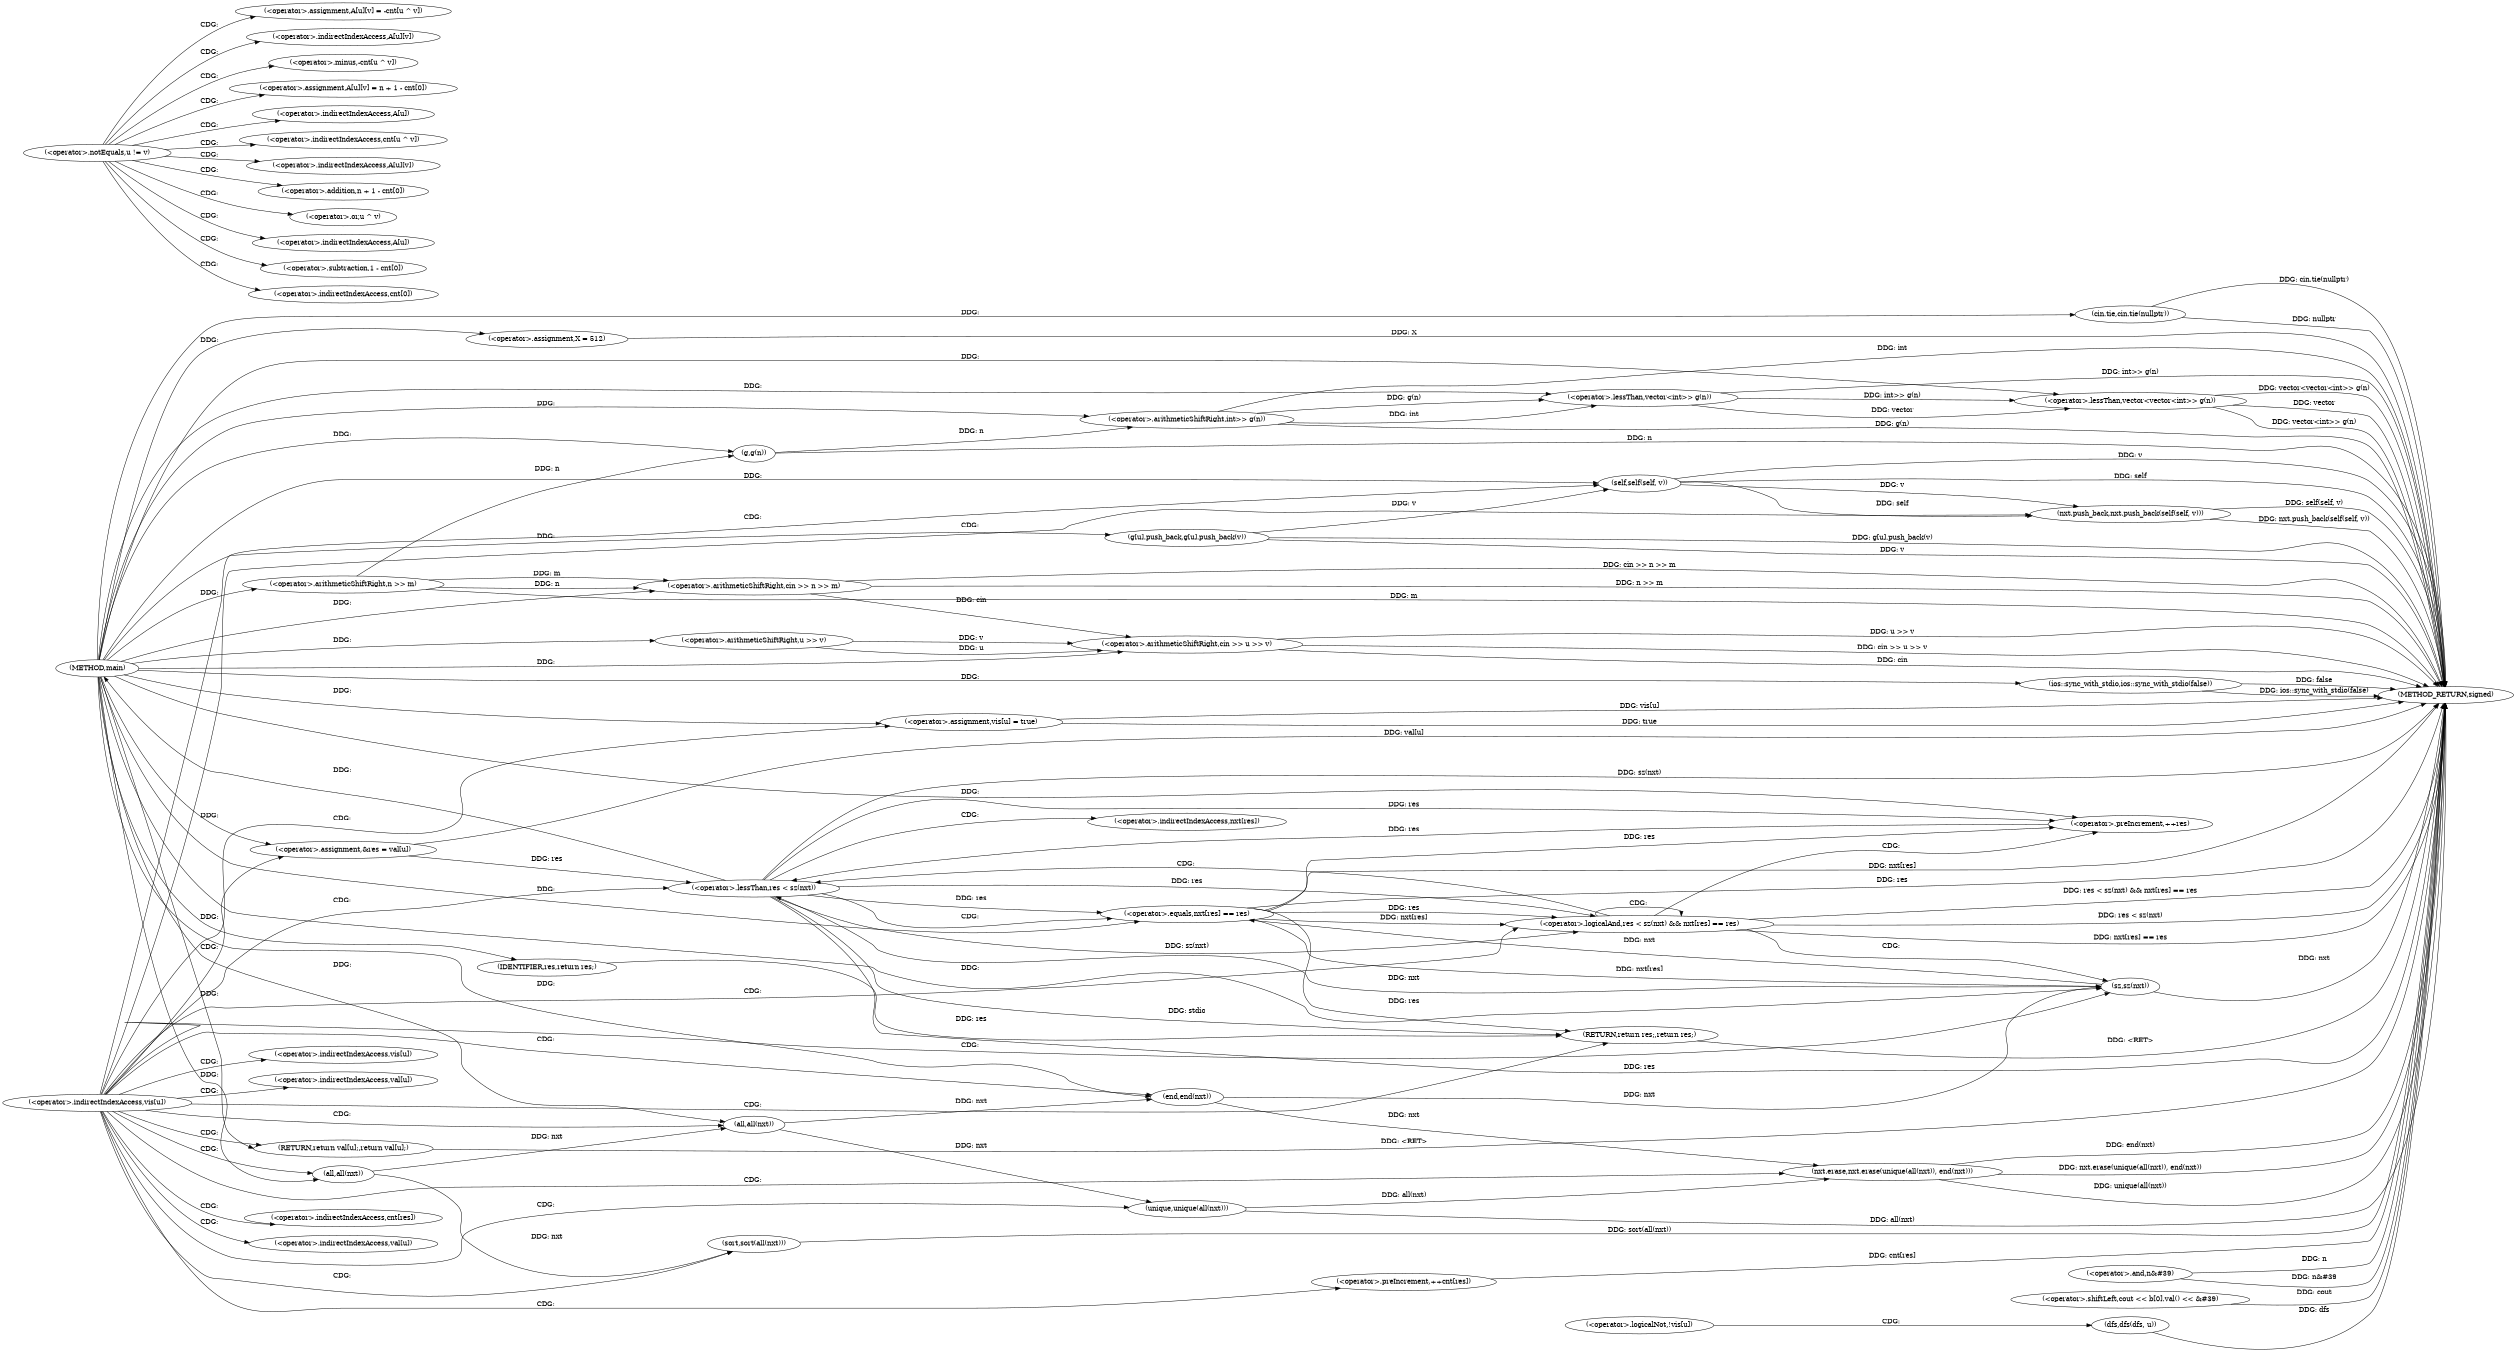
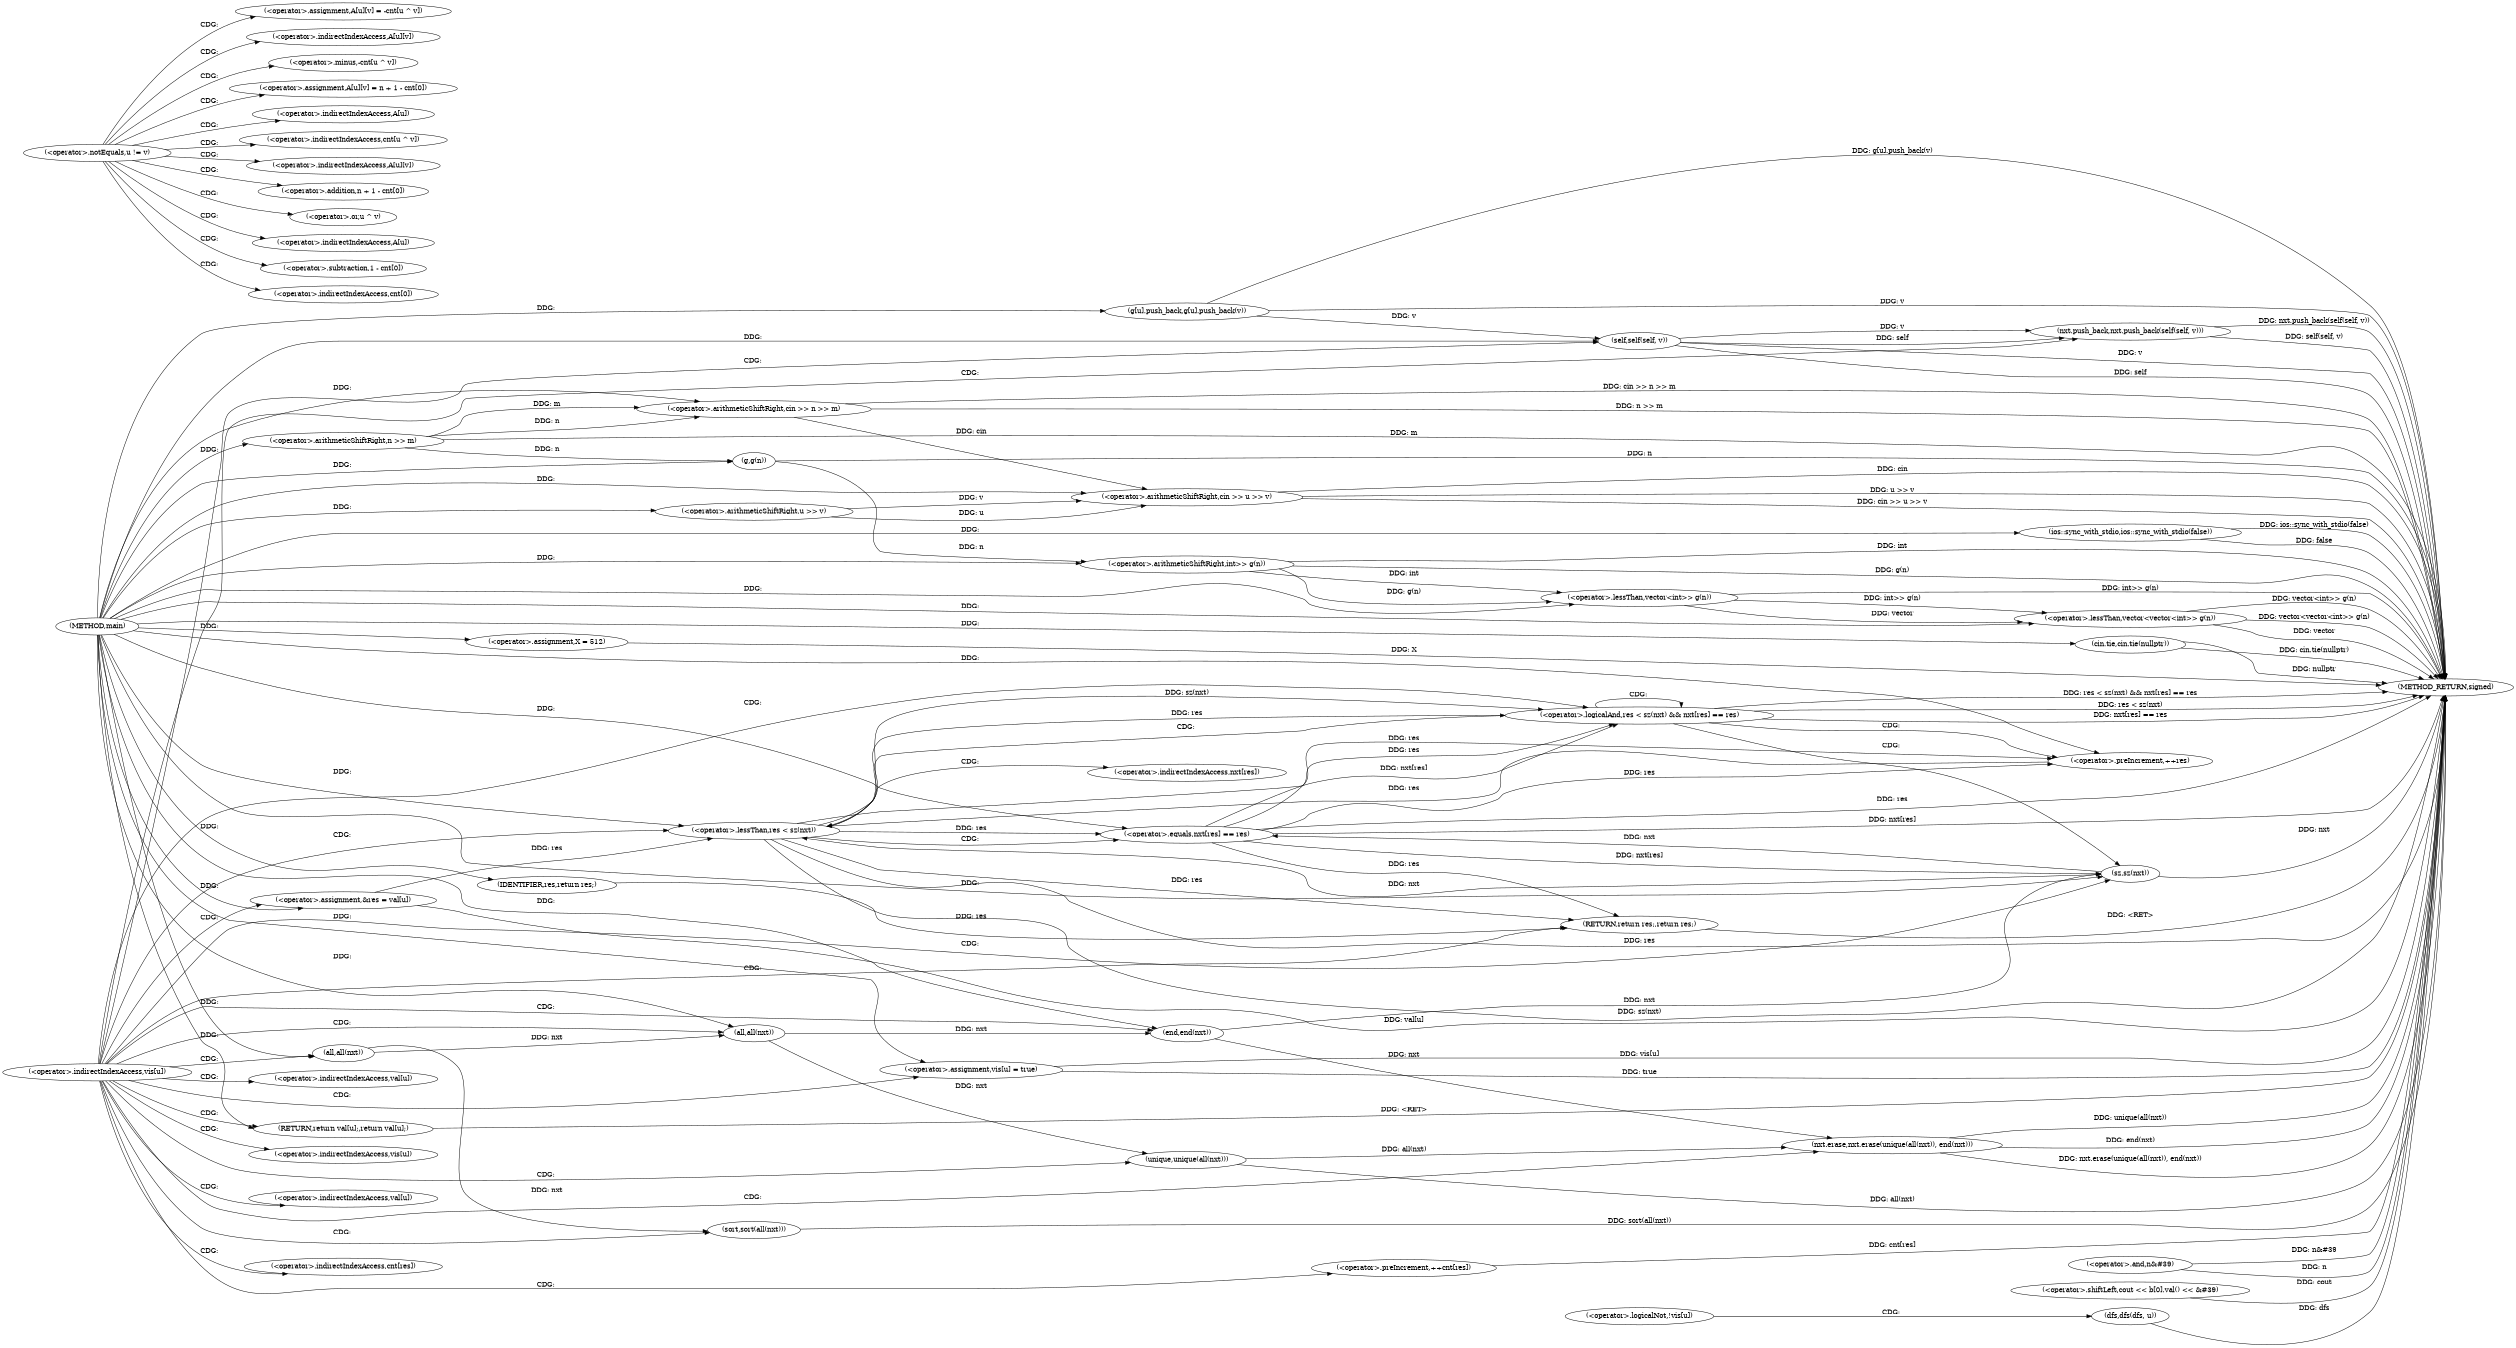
(402, 803) -> (340, 793)
(1187, 1011) -> (1187, 881)
